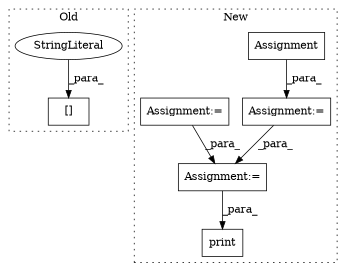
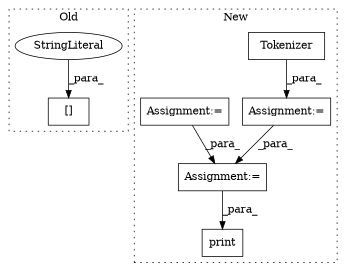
(287, 46) -> (287, 46)
